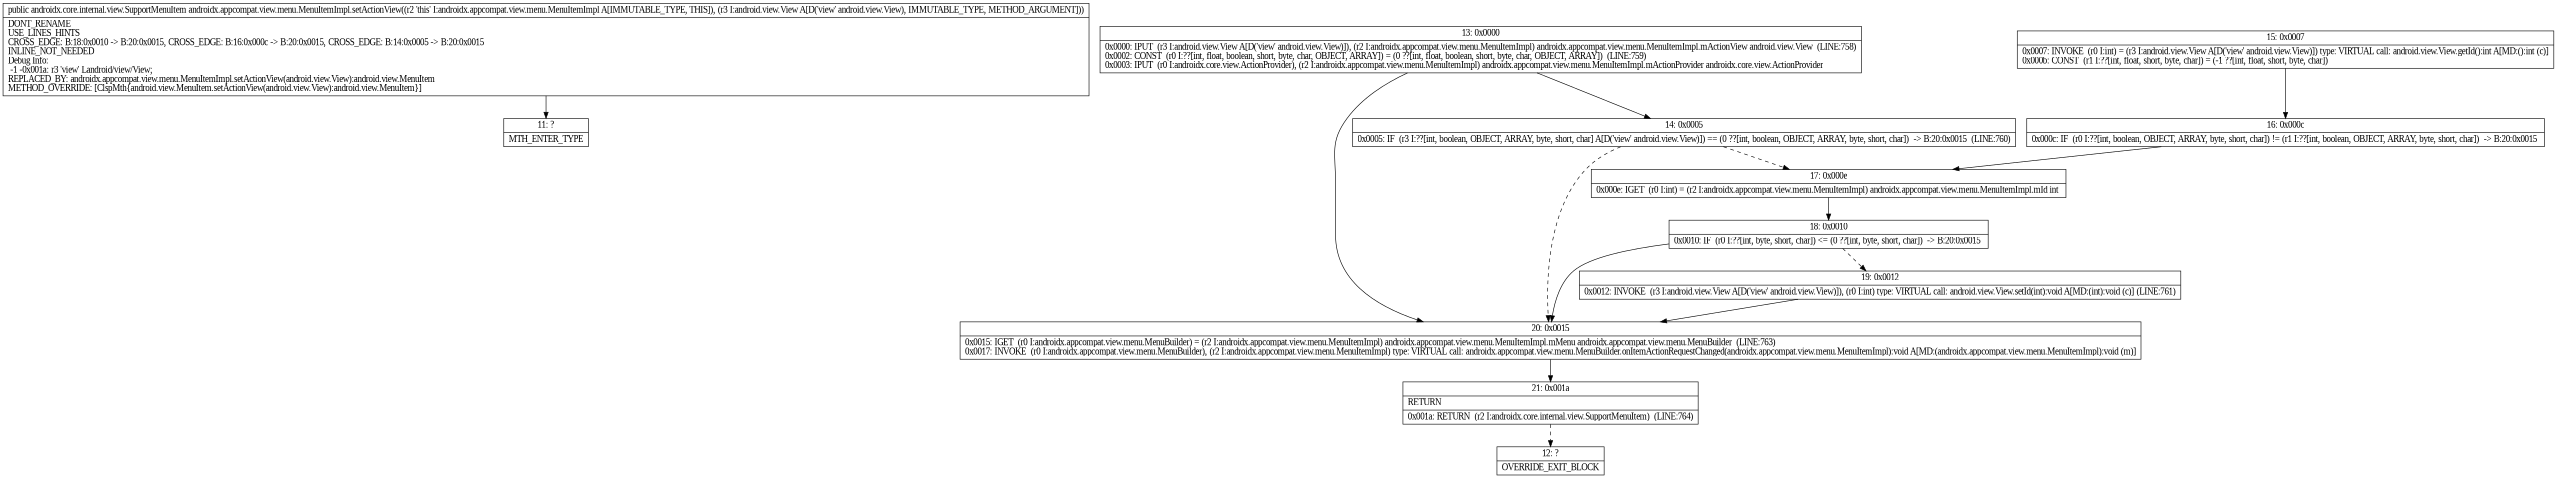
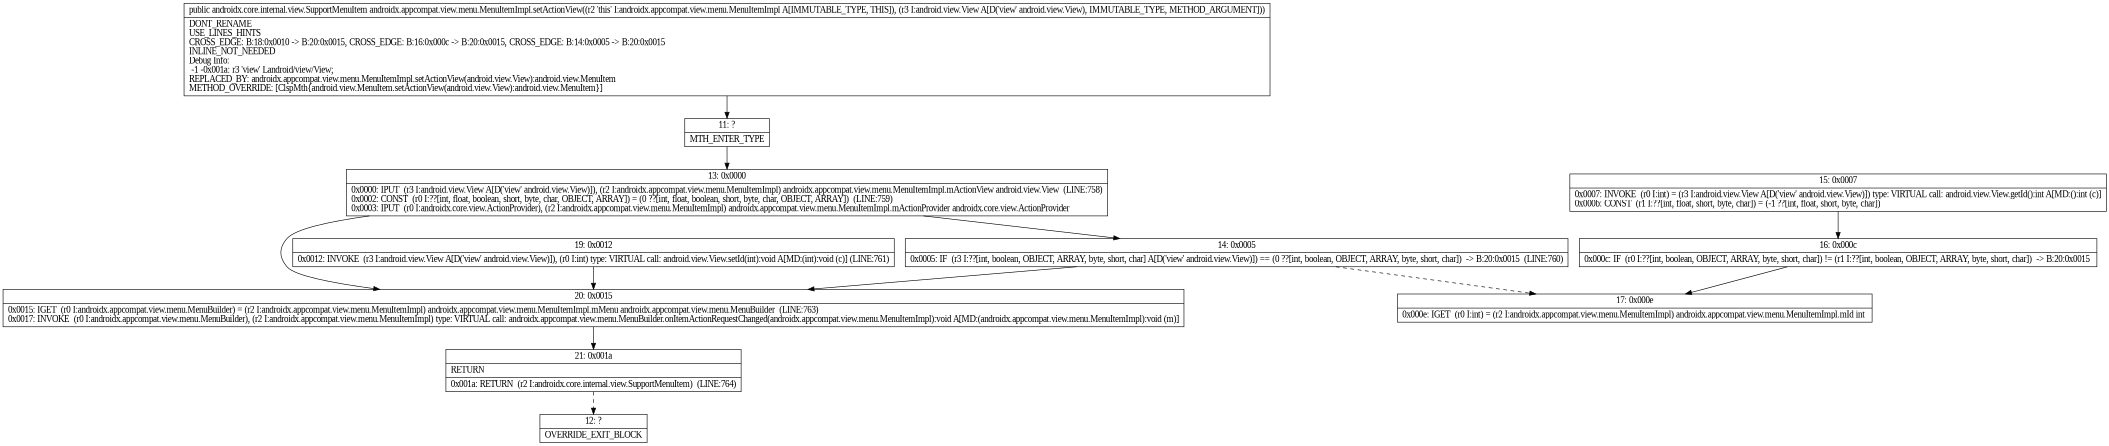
none -> (727, 155)
(1559, 218) -> (945, 278)
(1829, 234) -> none
